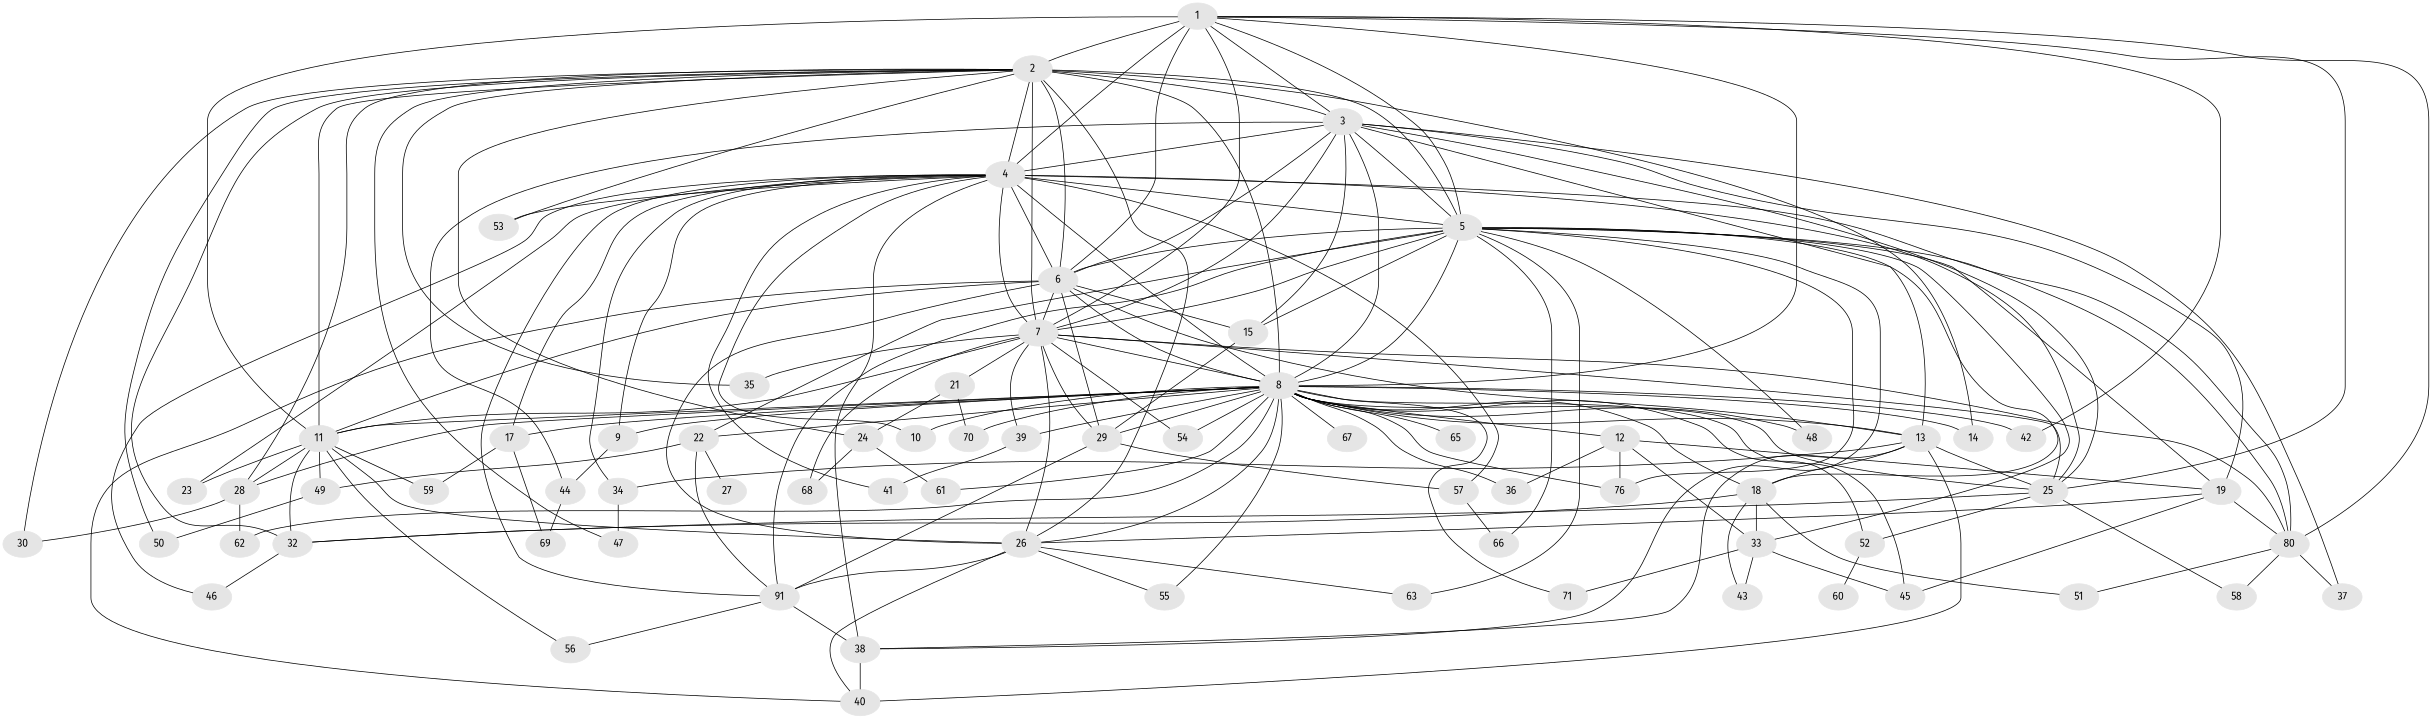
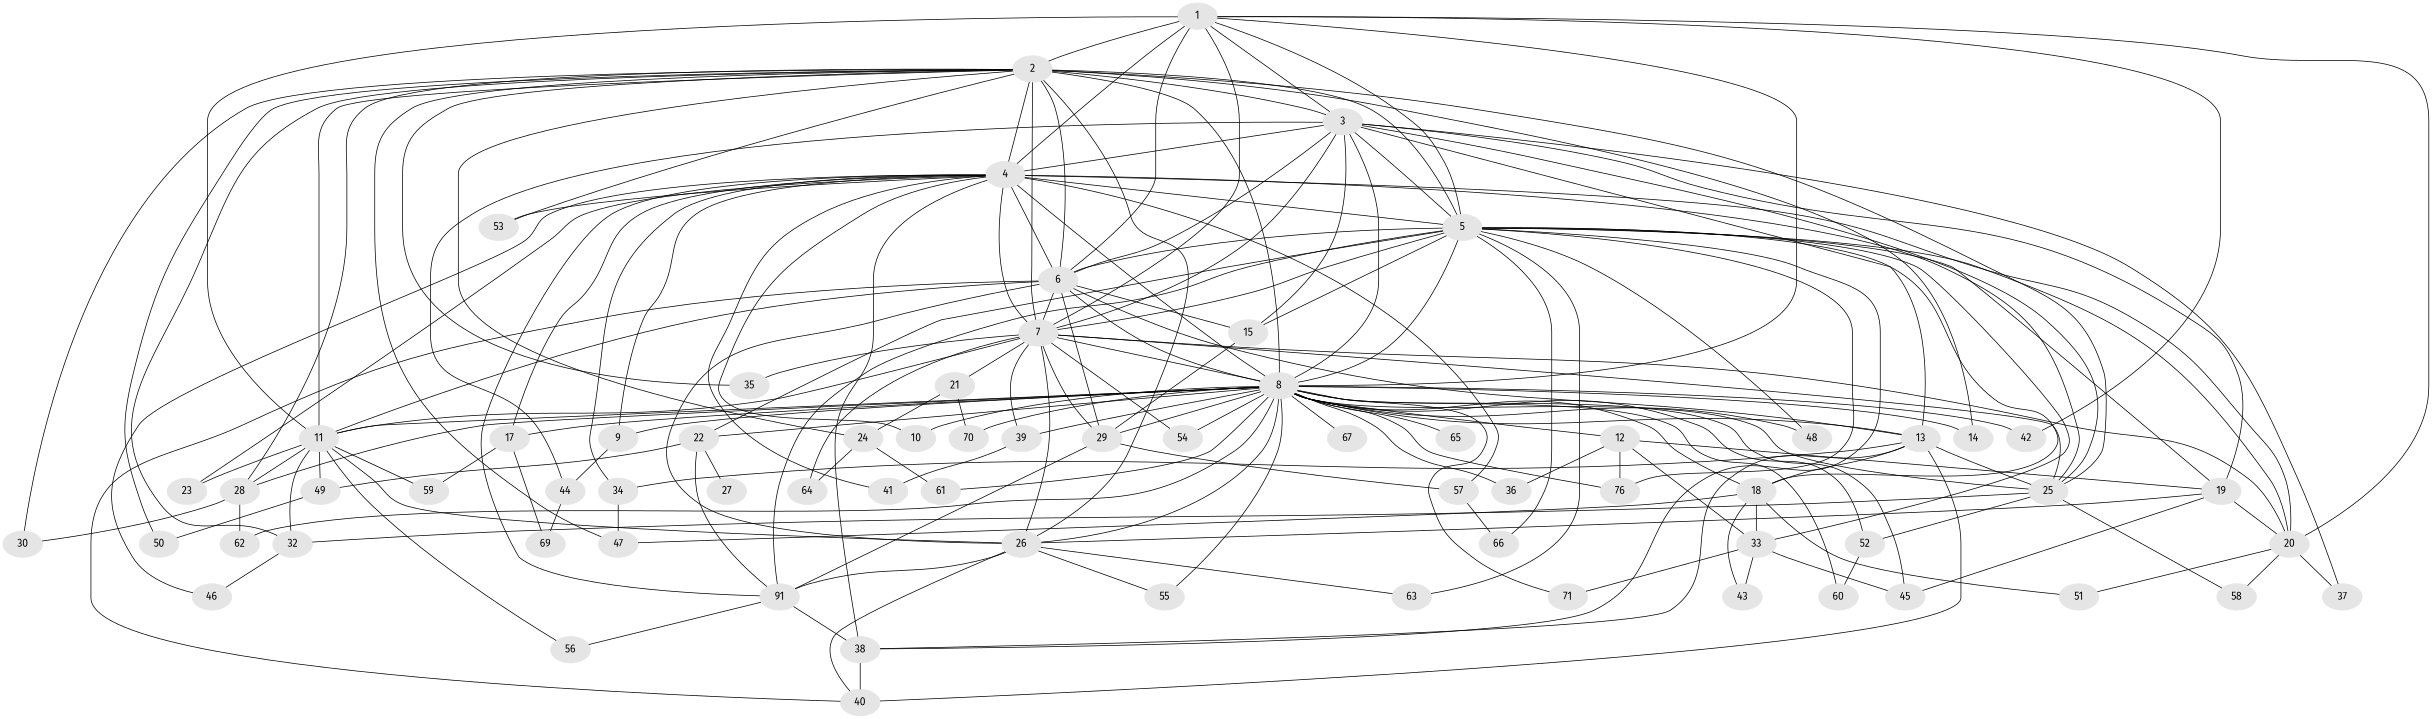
(2086, 51) -> (1676, 145)
none -> (1624, 413)
(807, 491) -> (807, 491)
(1096, 523) -> (1188, 524)
(2289, 544) -> (2289, 544)
